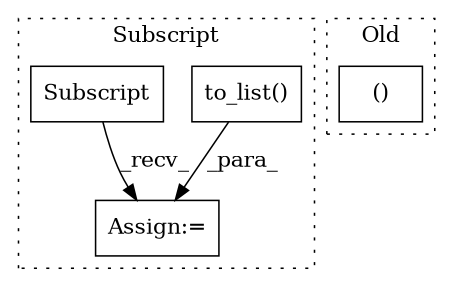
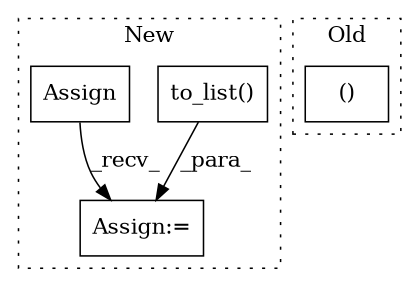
(166, 36) -> (150, 36)
(97, 94) -> (80, 94)
